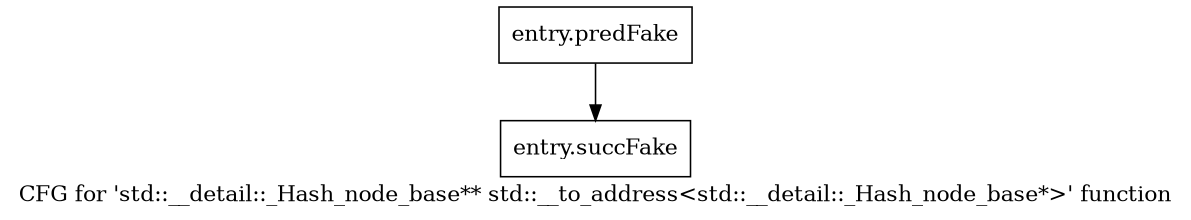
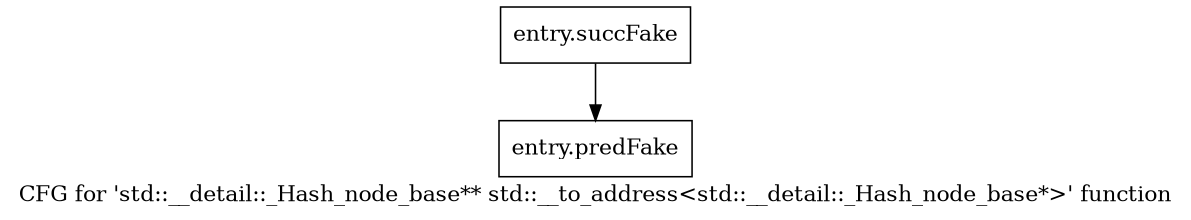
(596, 84) -> (596, 84)
